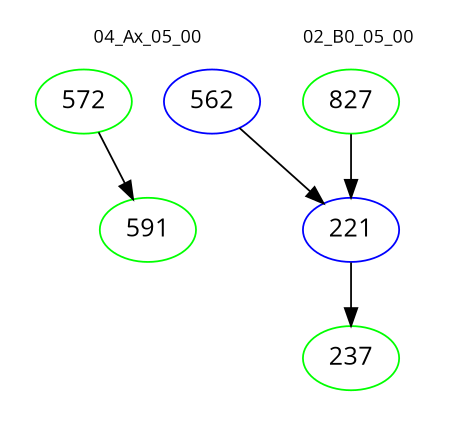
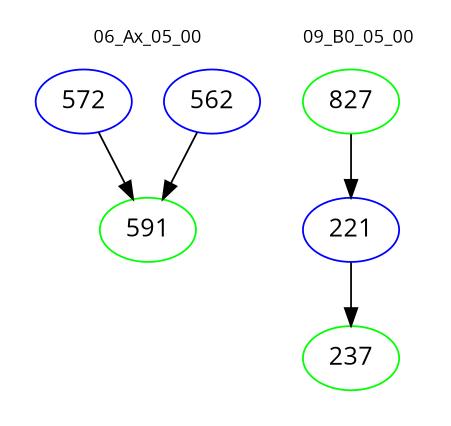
(148, 38) -> (148, 38)
(359, 38) -> (359, 38)
(84, 102) -> (84, 102)
(262, 149) -> (184, 158)
